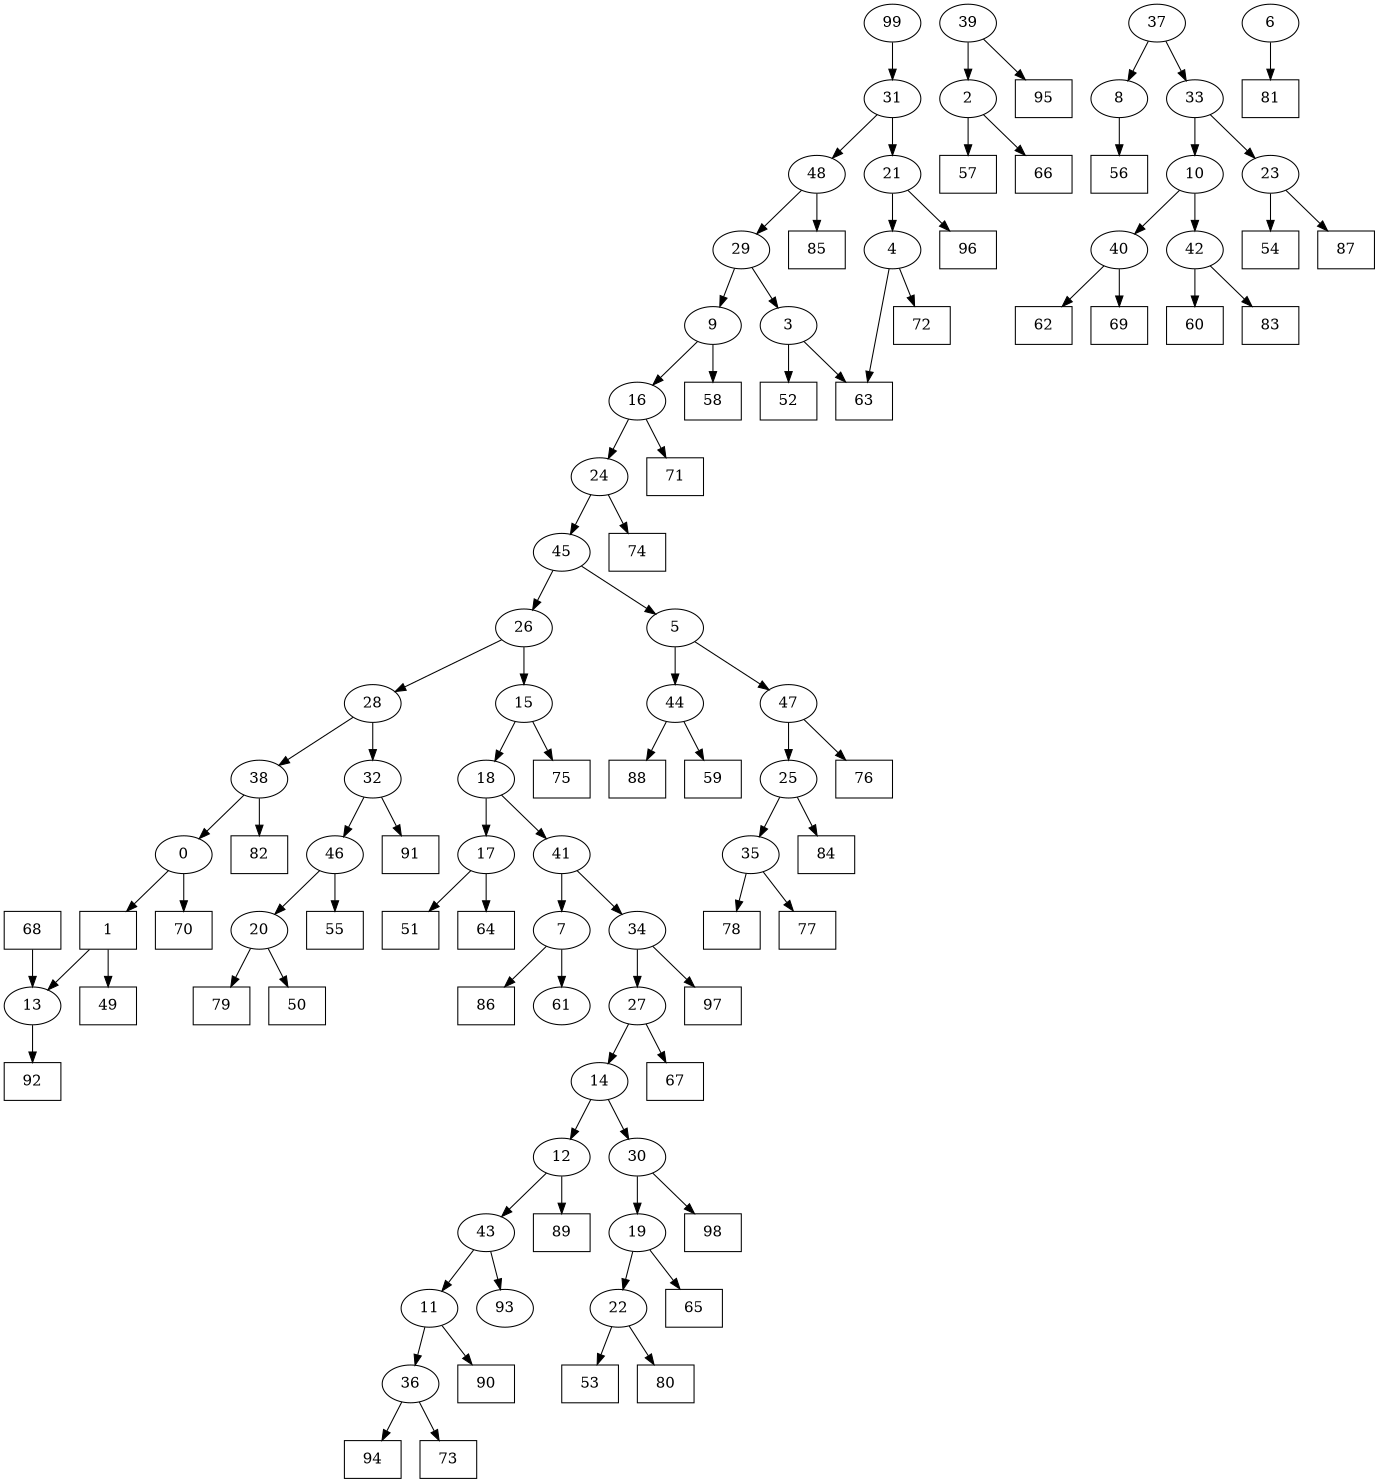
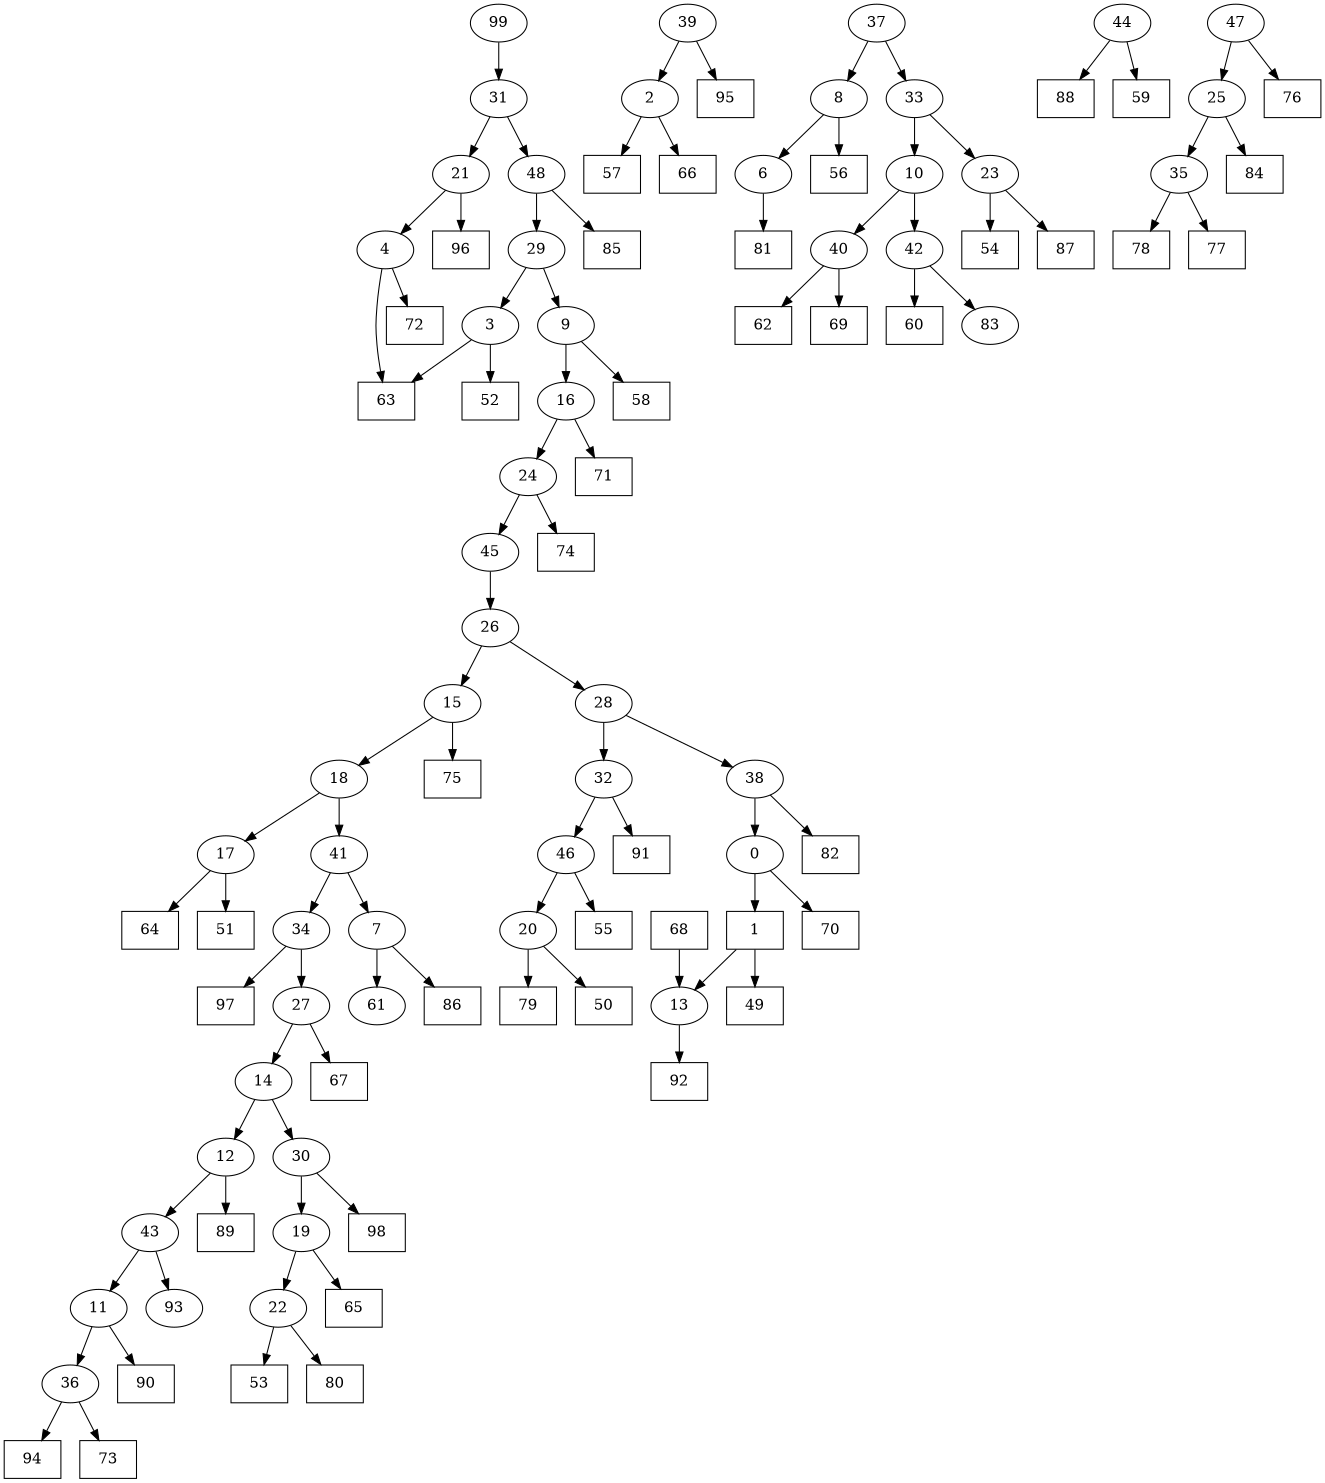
none -> (805, 133)
(1270, 325) -> (990, 325)
(675, 628) -> none
